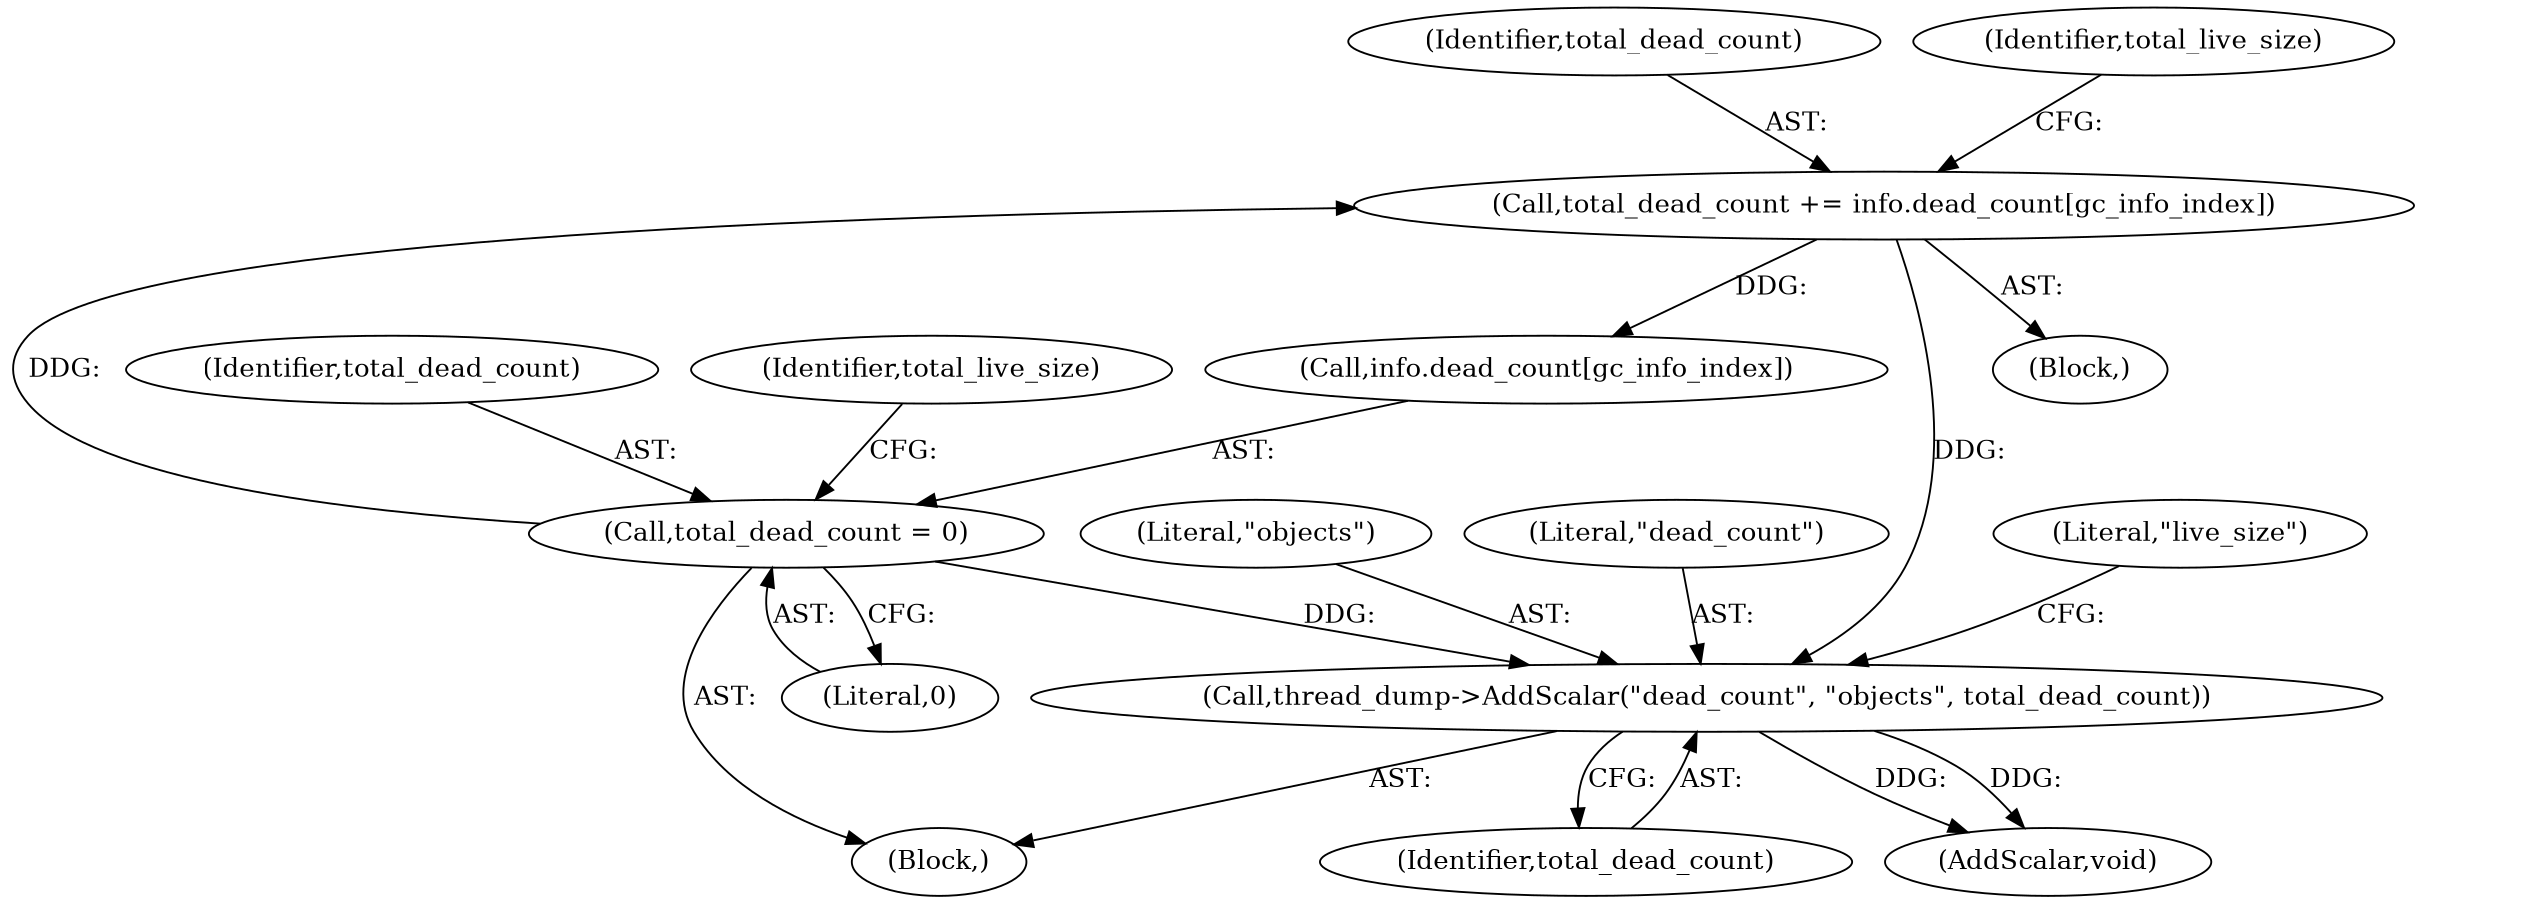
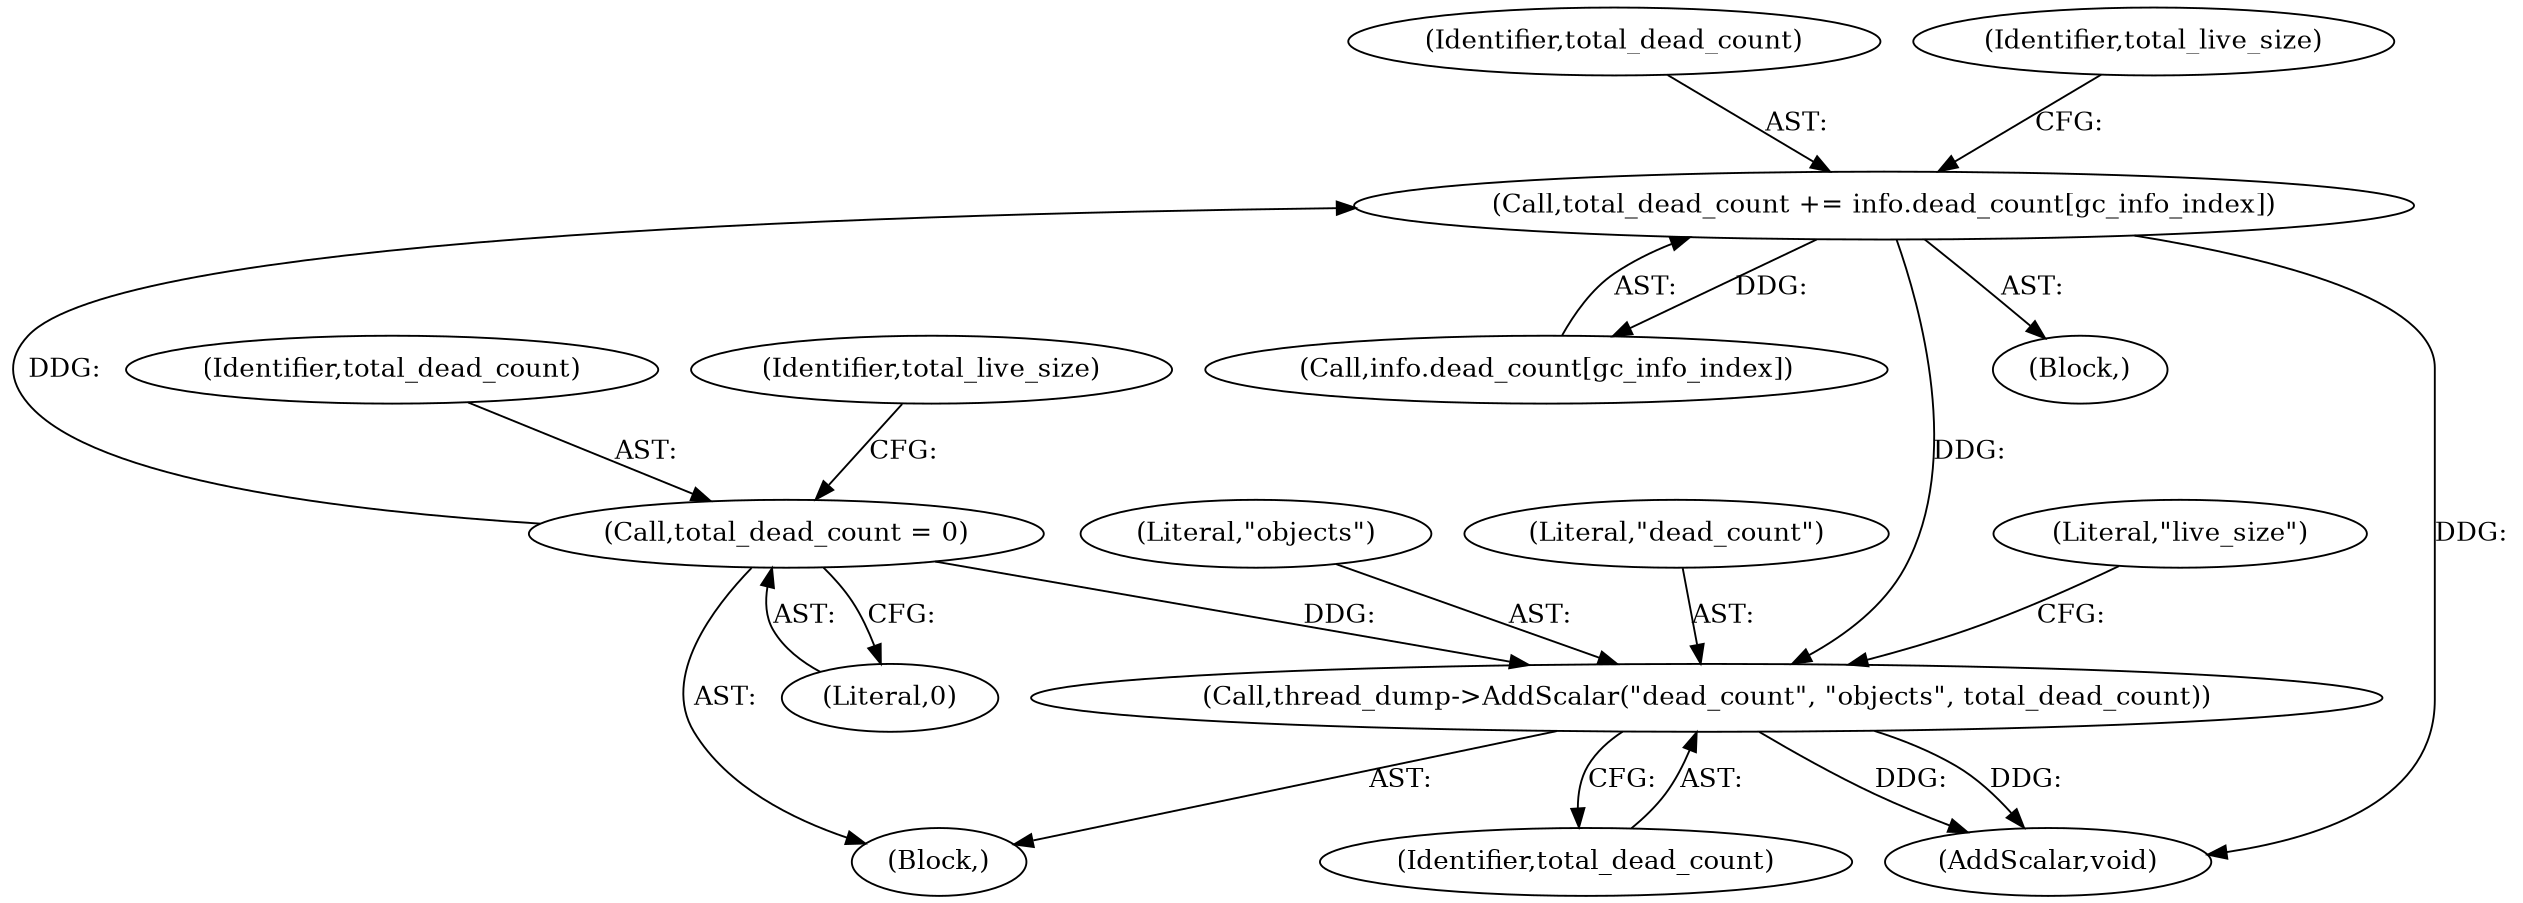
(1172, 451) -> (1608, 278)
none -> (2435, 503)
